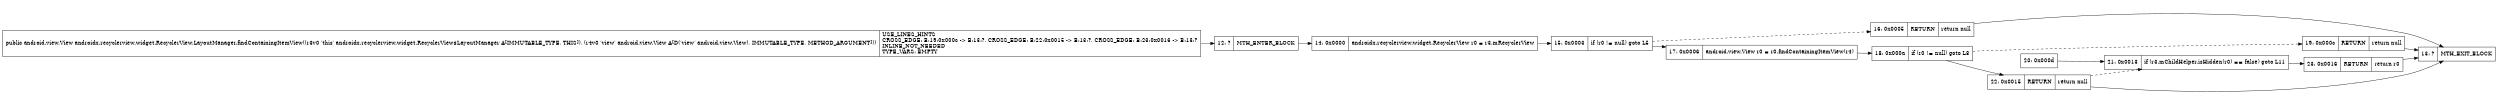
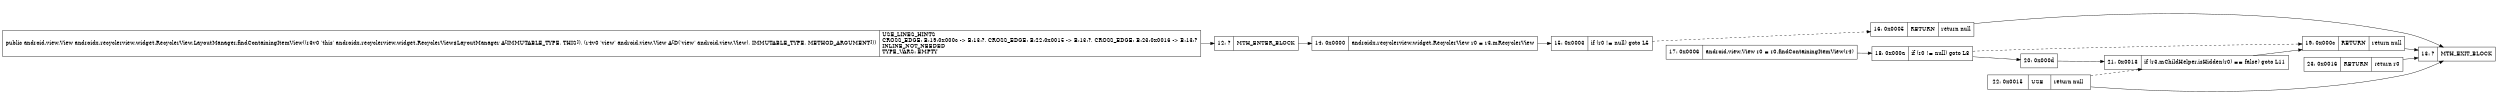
(1657, 46) -> none
(2294, 64) -> (2276, 53)
(1973, 68) -> (1995, 58)
(2040, 82) -> (2037, 82)
